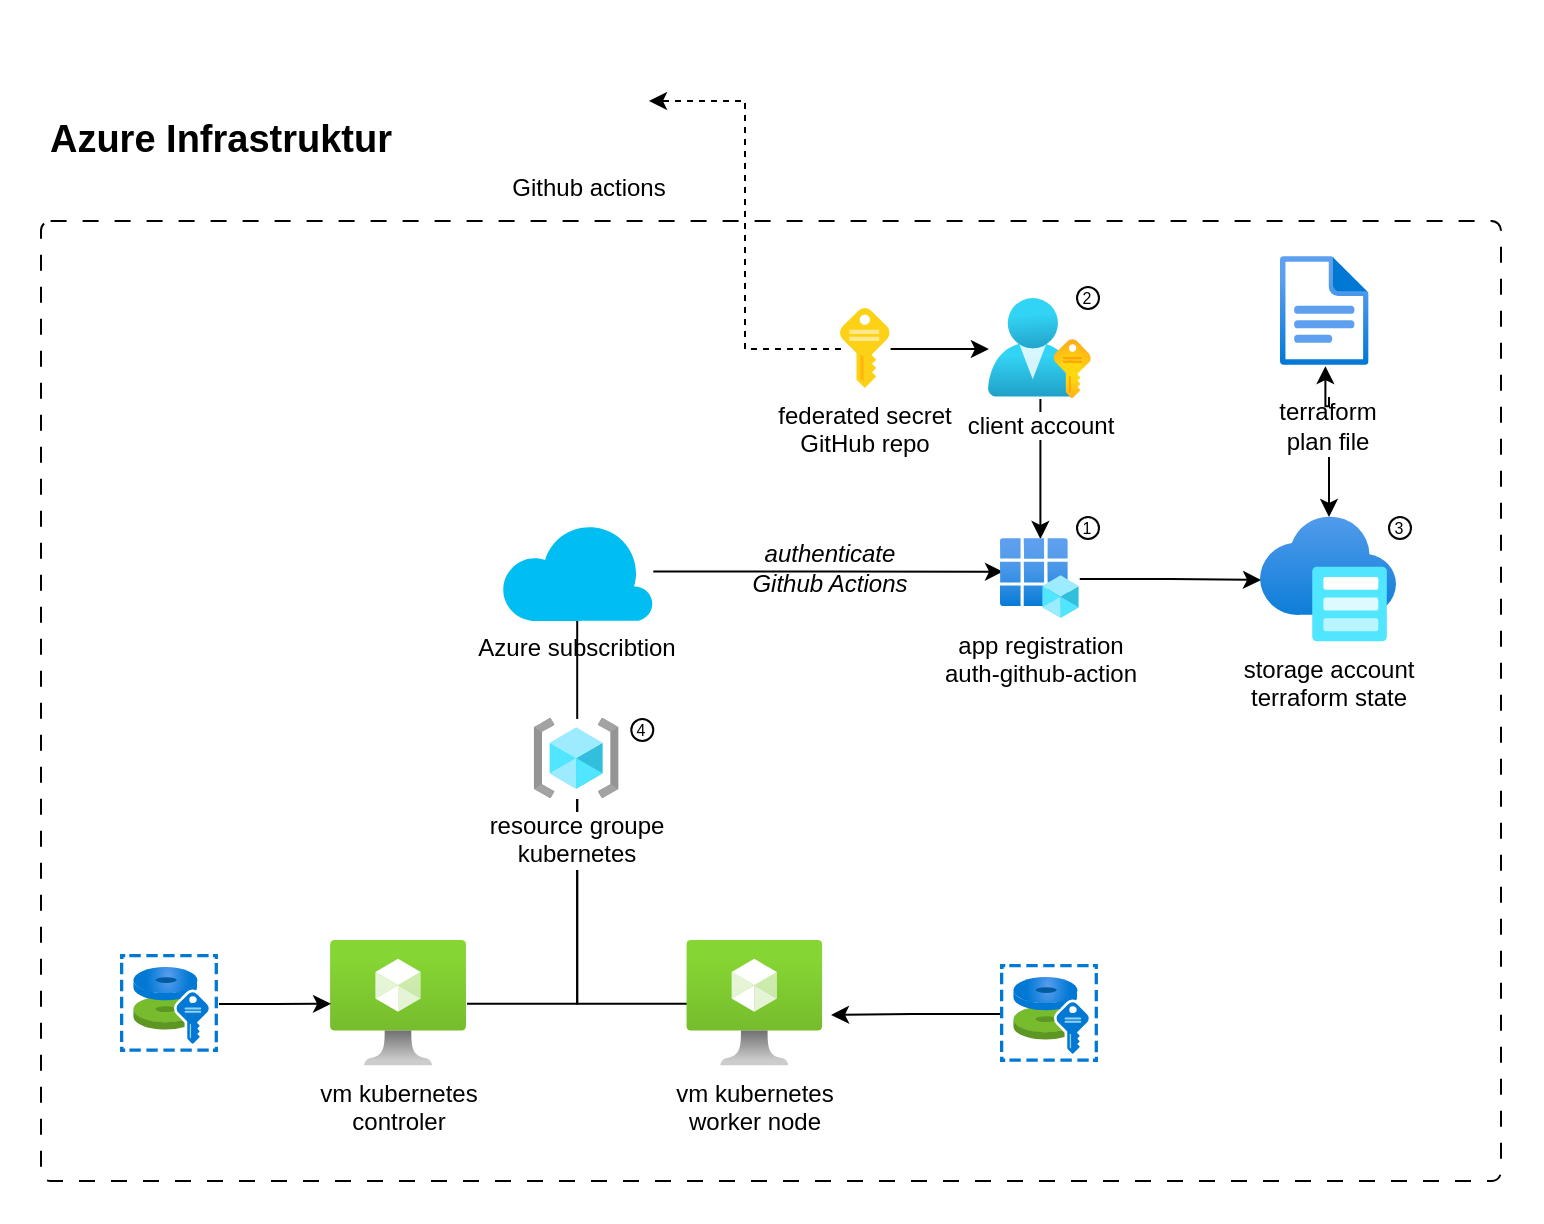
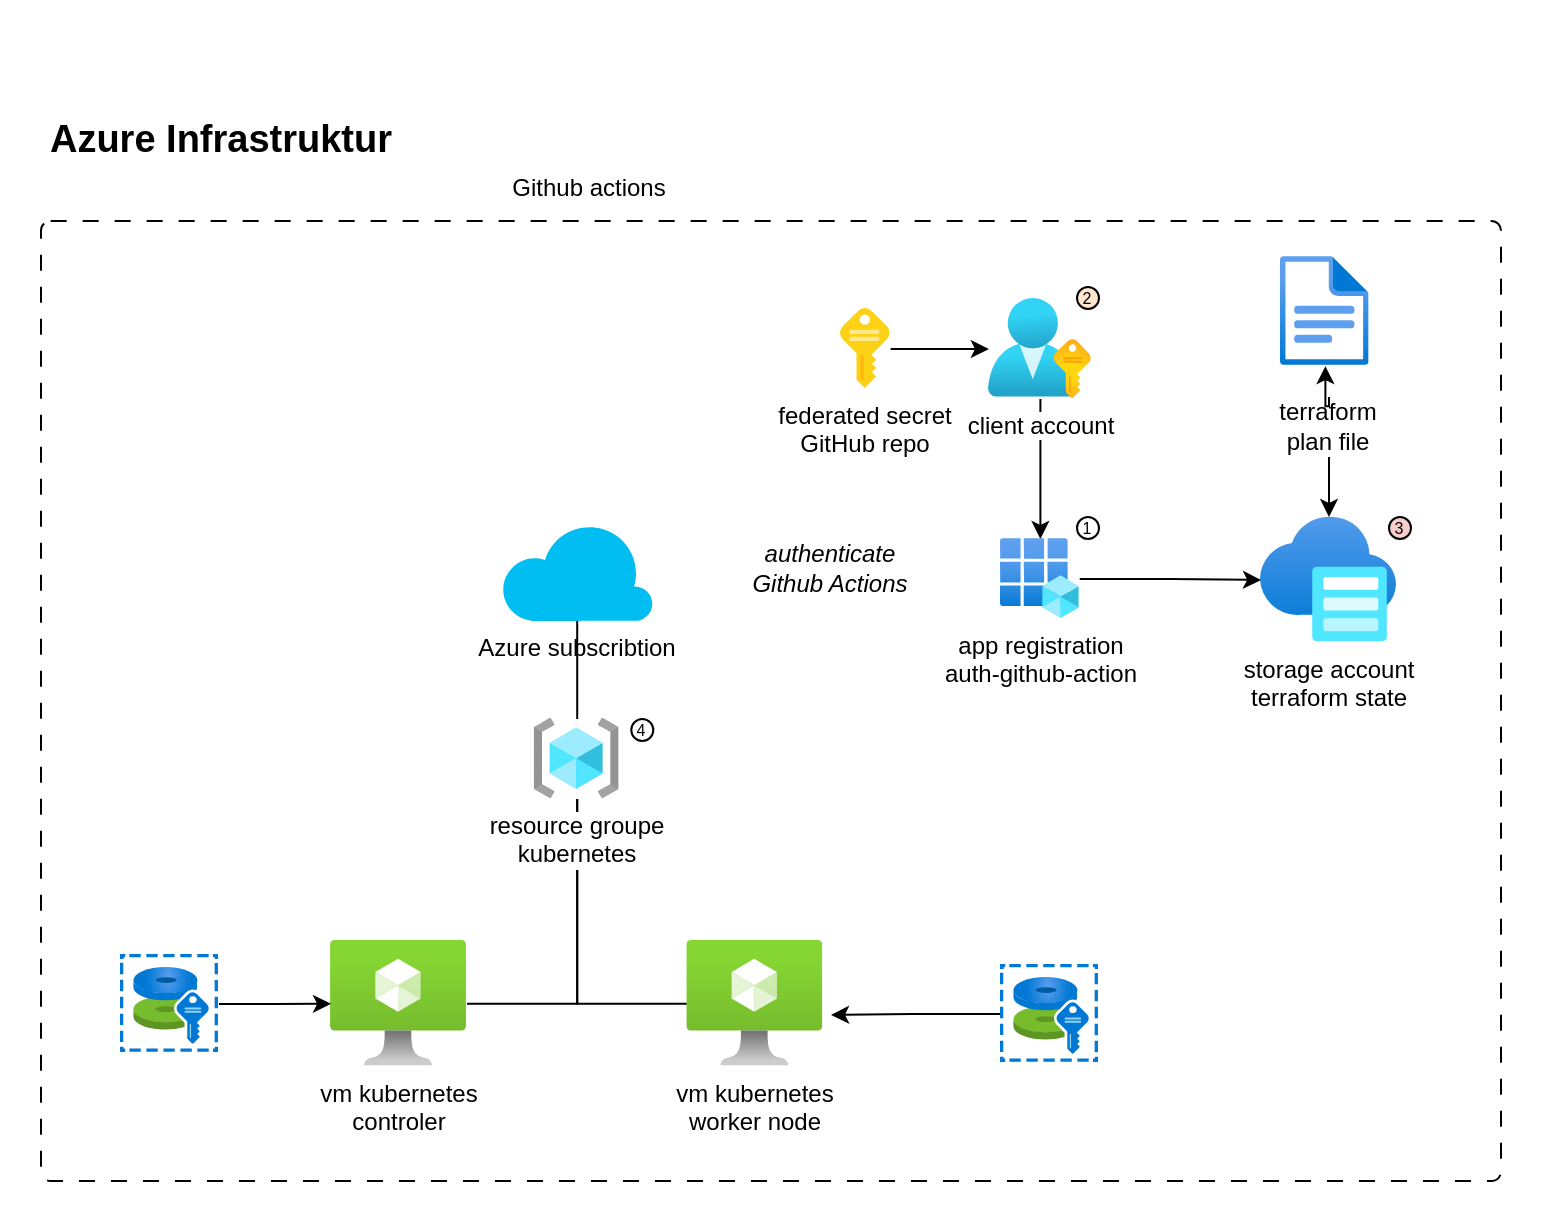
(745, 233) -> none
(1088, 298) -> (1088, 298)
(1400, 528) -> (1400, 528)
(822, 572) -> none
